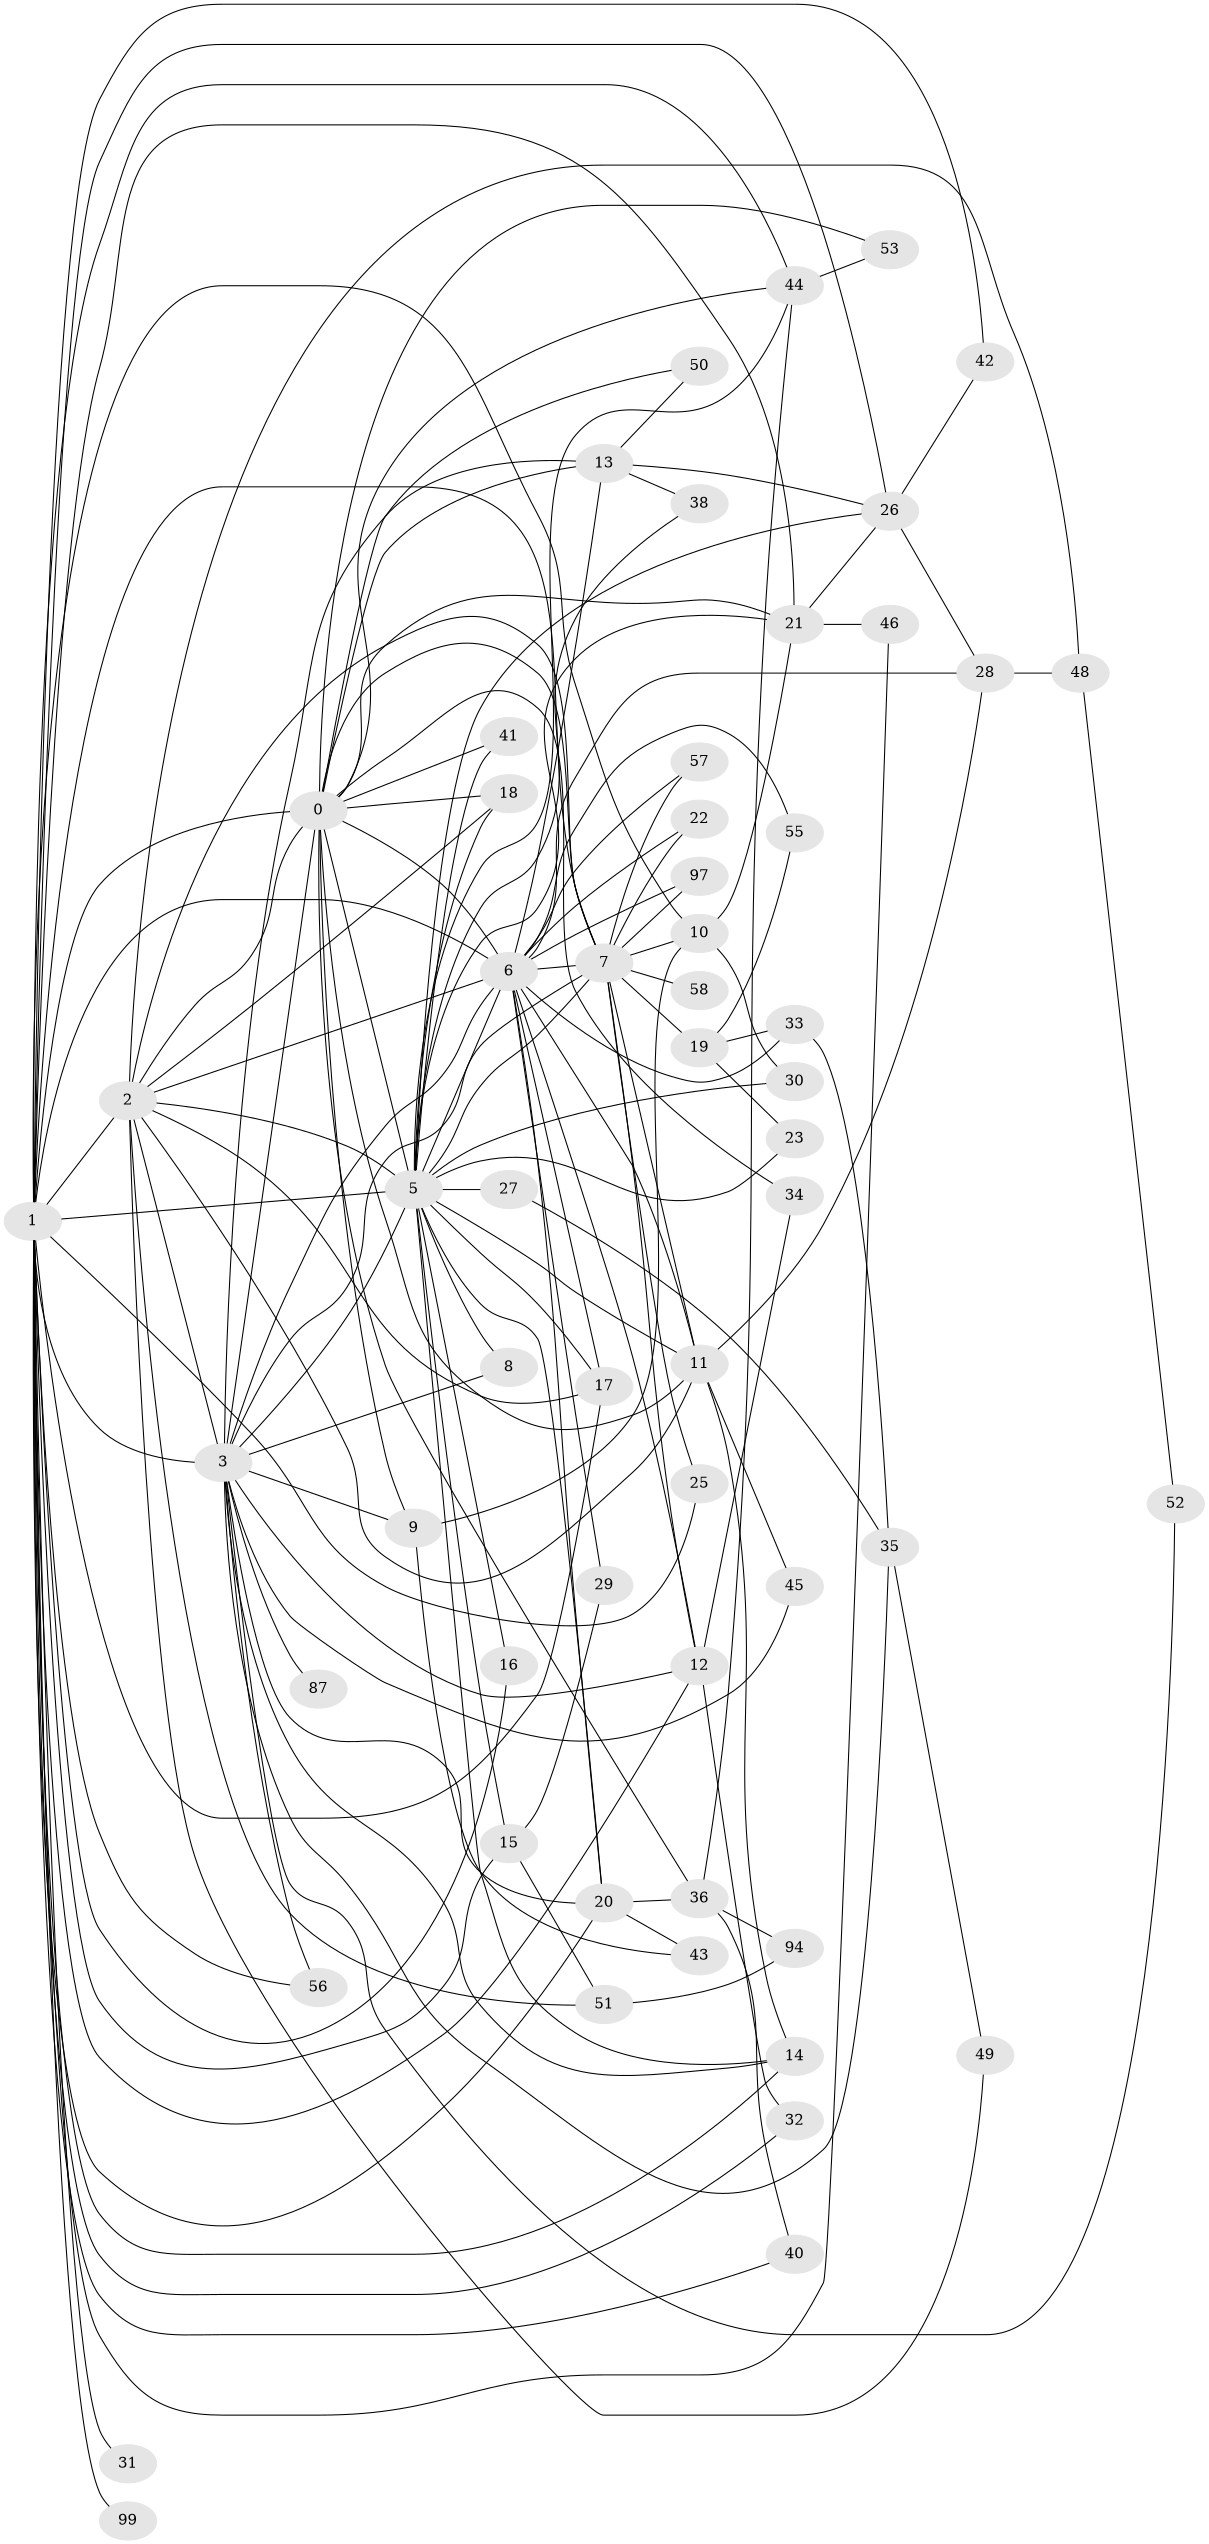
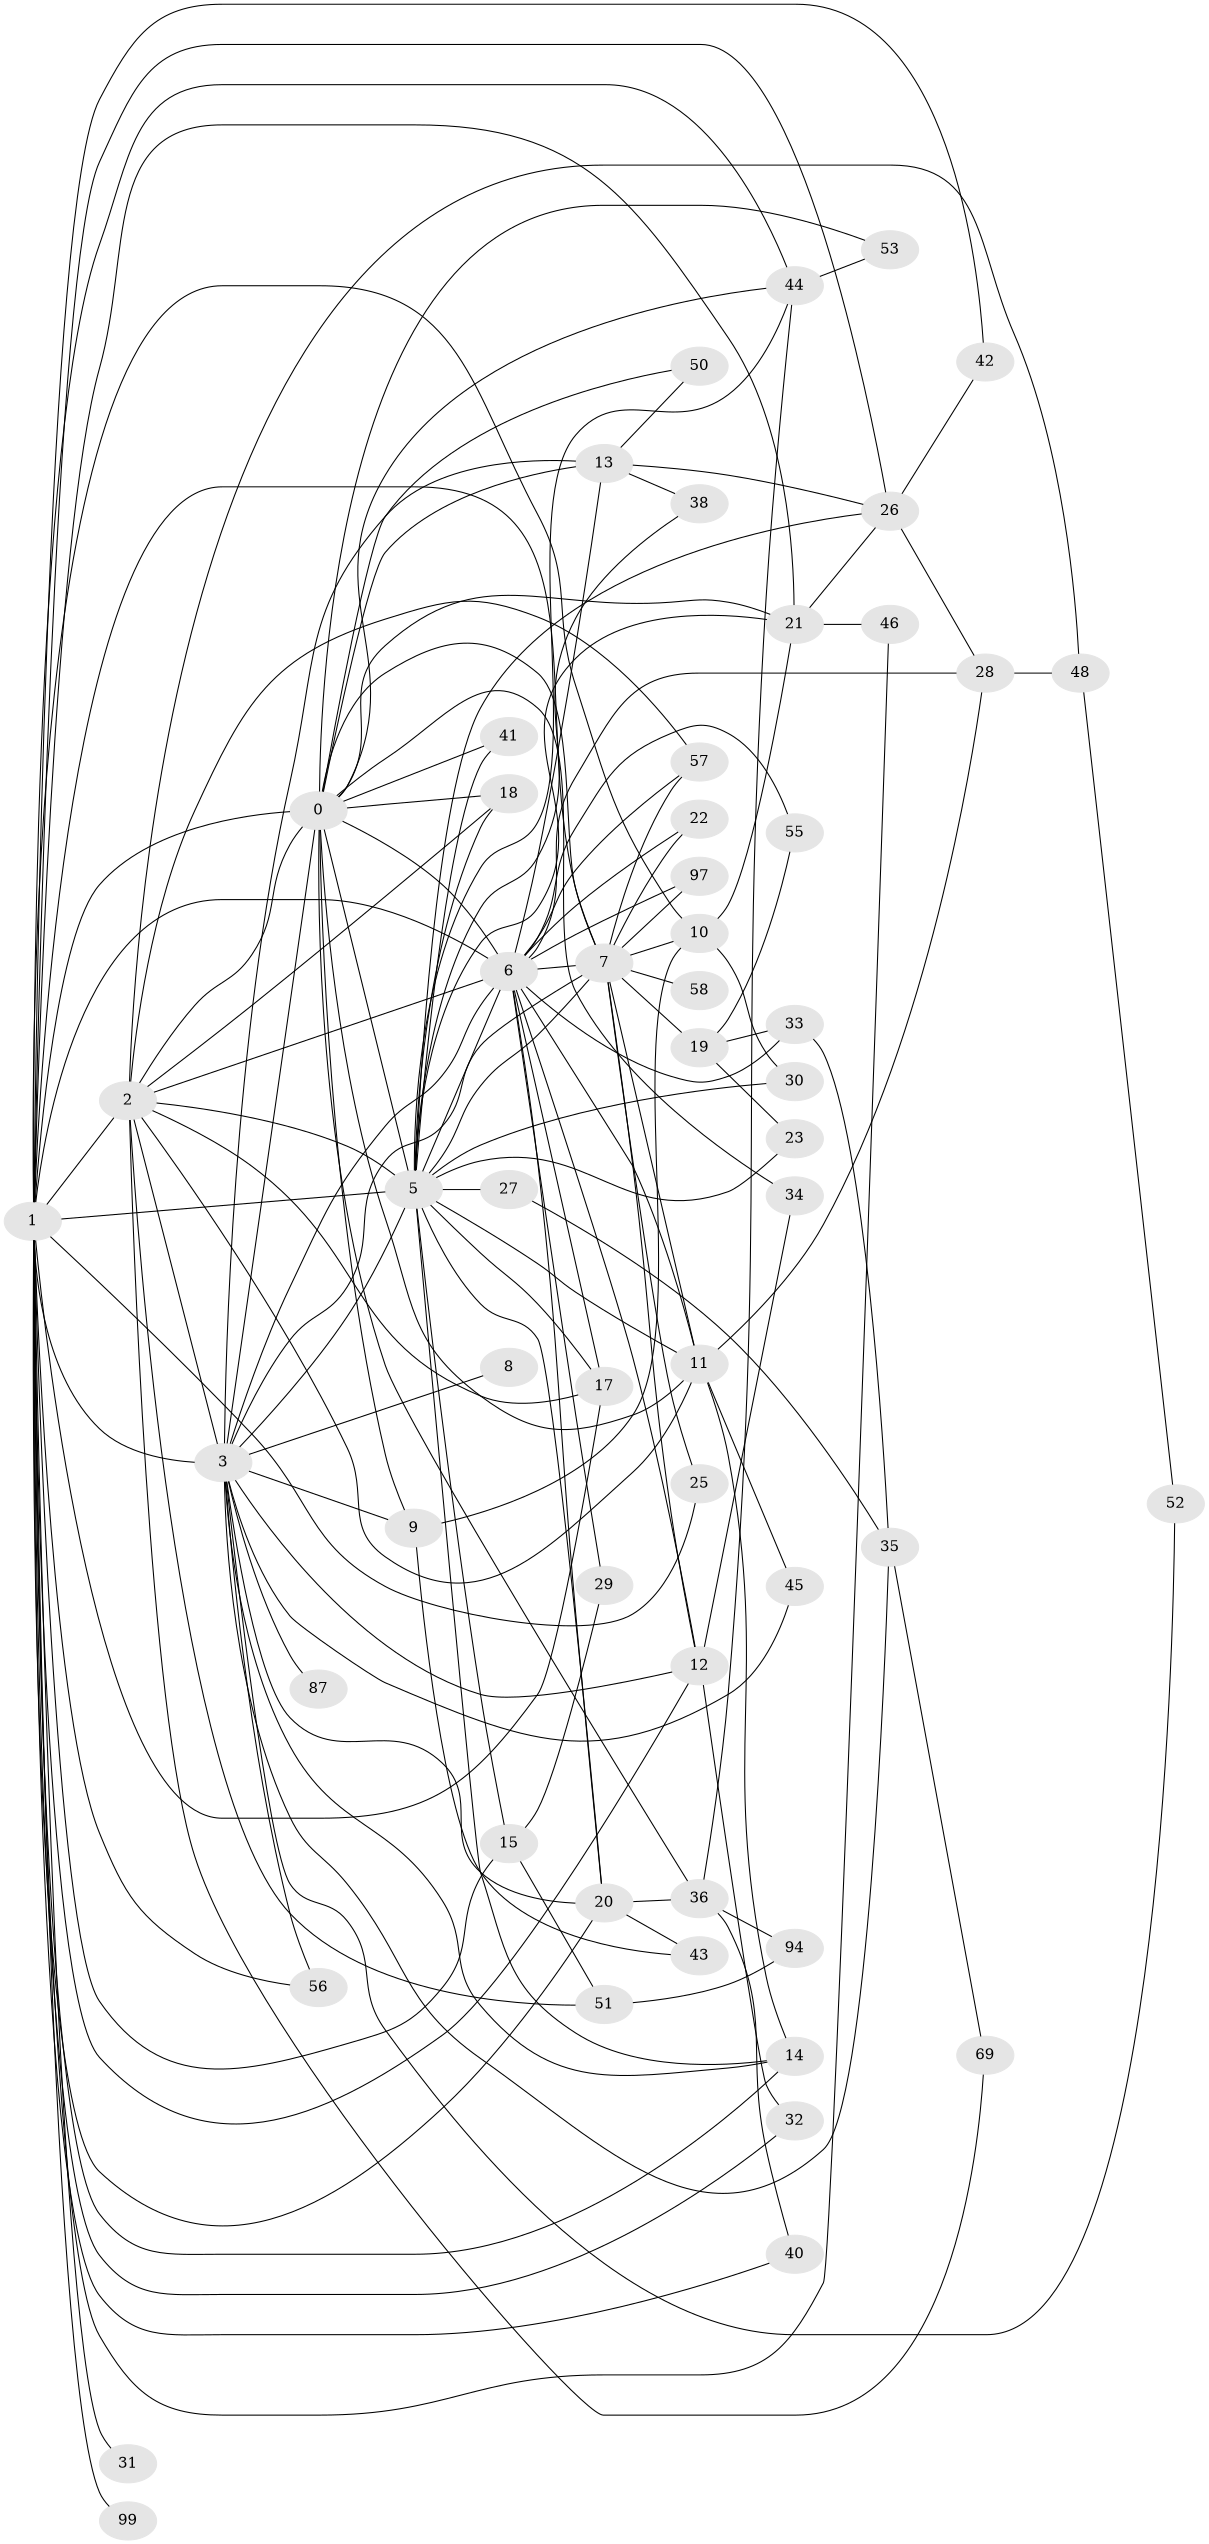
(433, 624) -> (293, 664)
(453, 1282) -> none
(509, 1666) -> none
(985, 2055) -> (985, 2055)
